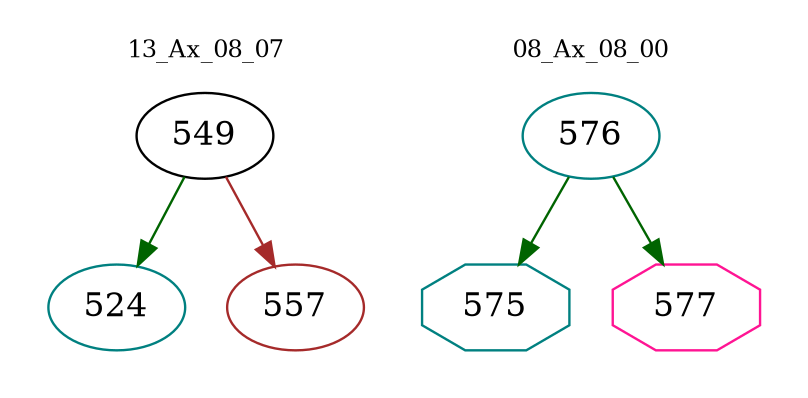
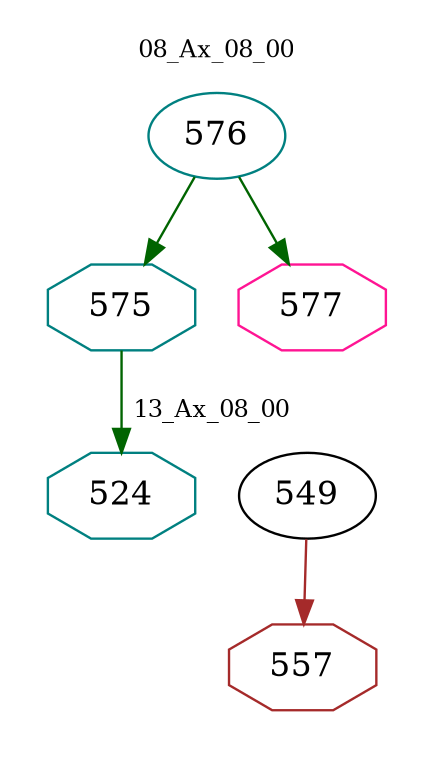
(206, 51) -> (212, 411)
(167, 210) -> (122, 403)
(117, 307) -> (122, 496)
(296, 307) -> (303, 667)
